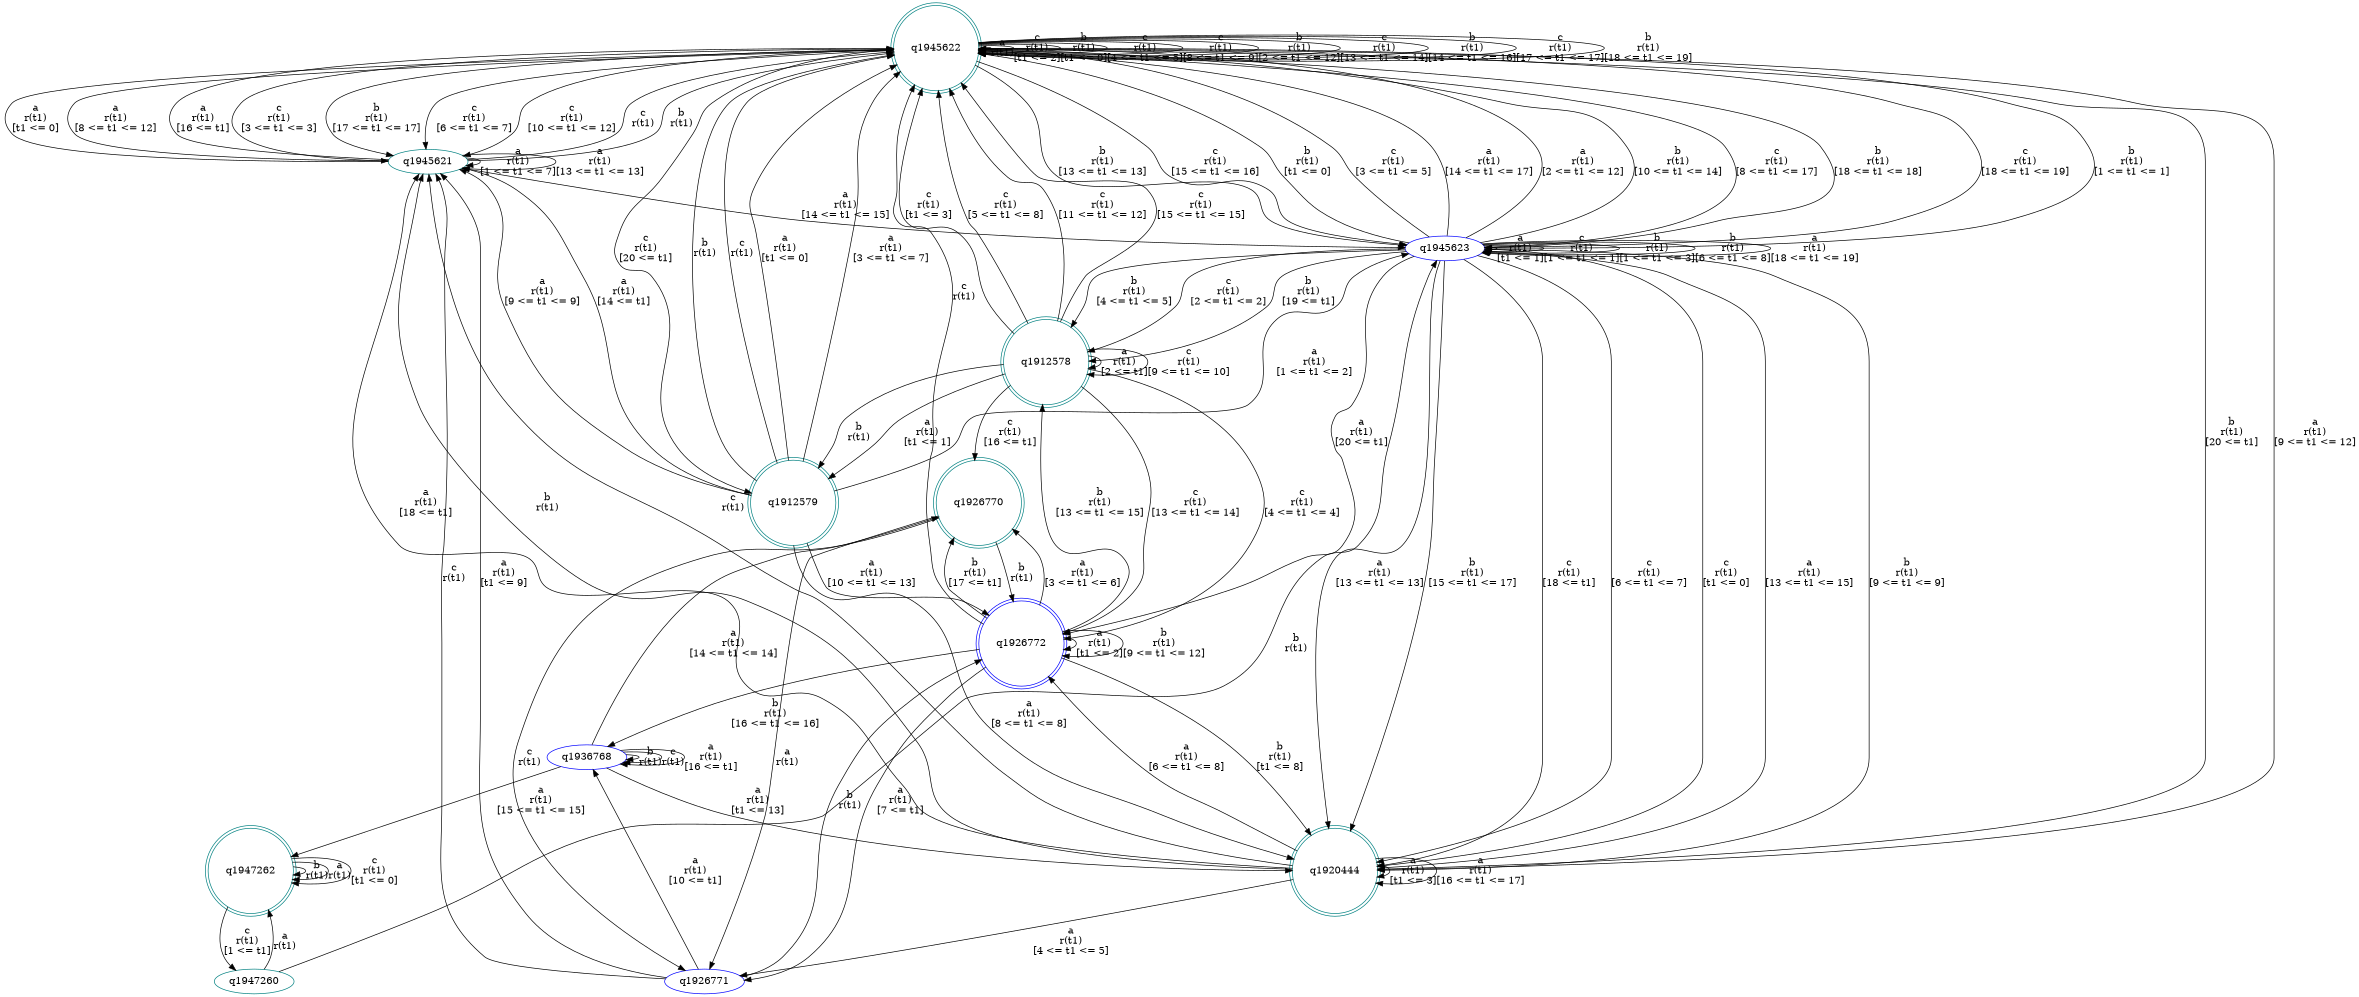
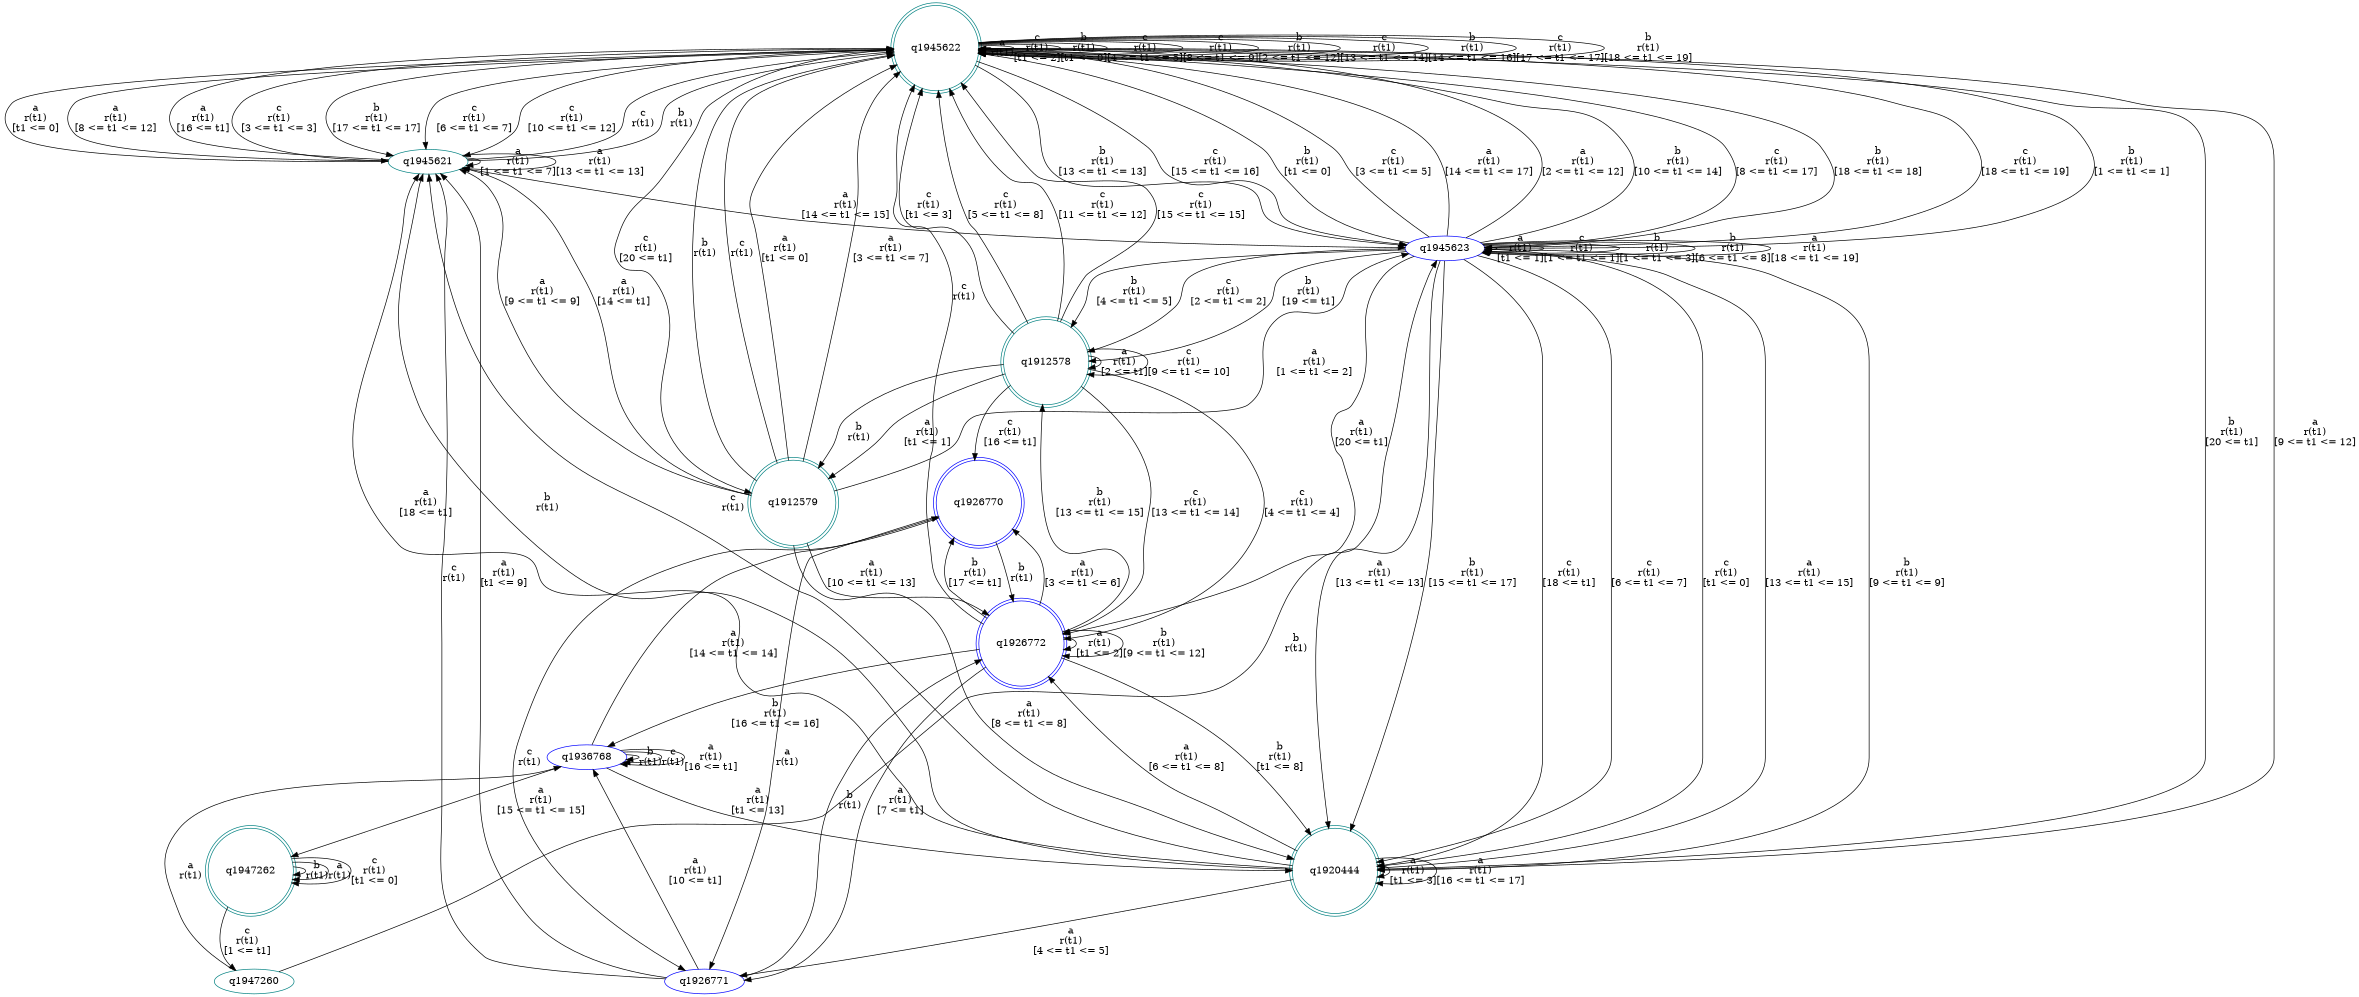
(979, 503) -> (979, 503)
(273, 944) -> (277, 791)
